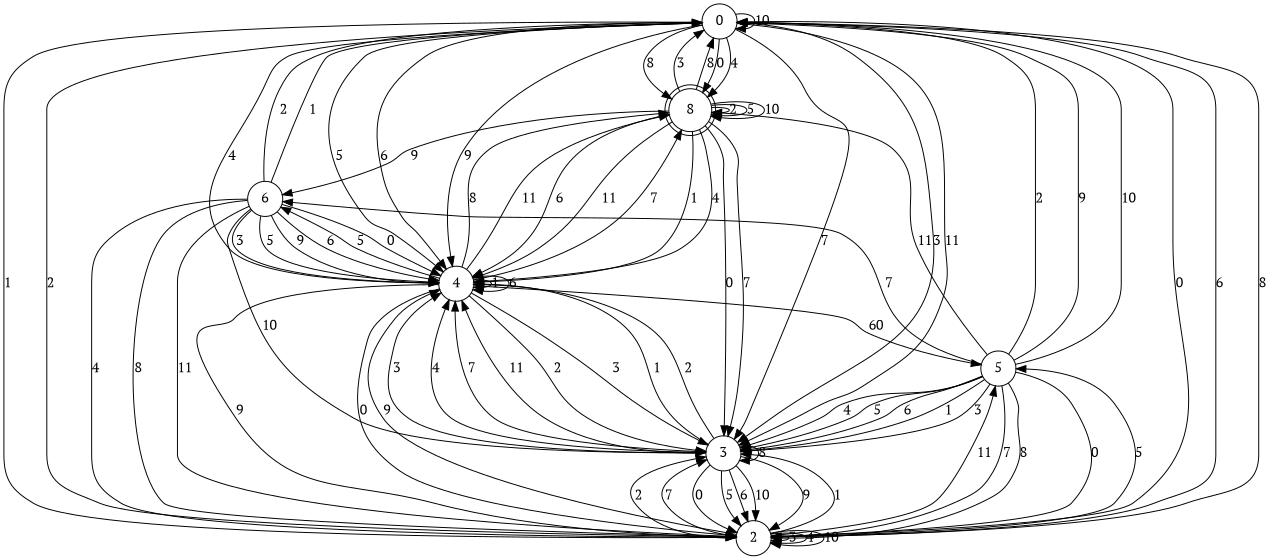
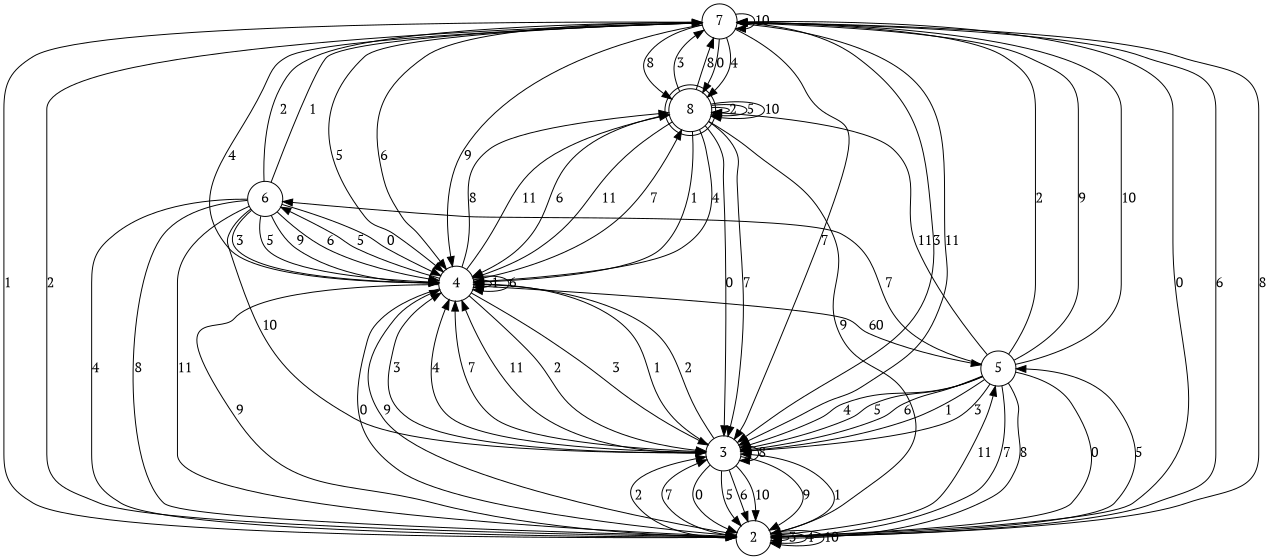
(720, 21) -> (720, 21)
(466, 133) -> (848, 347)
